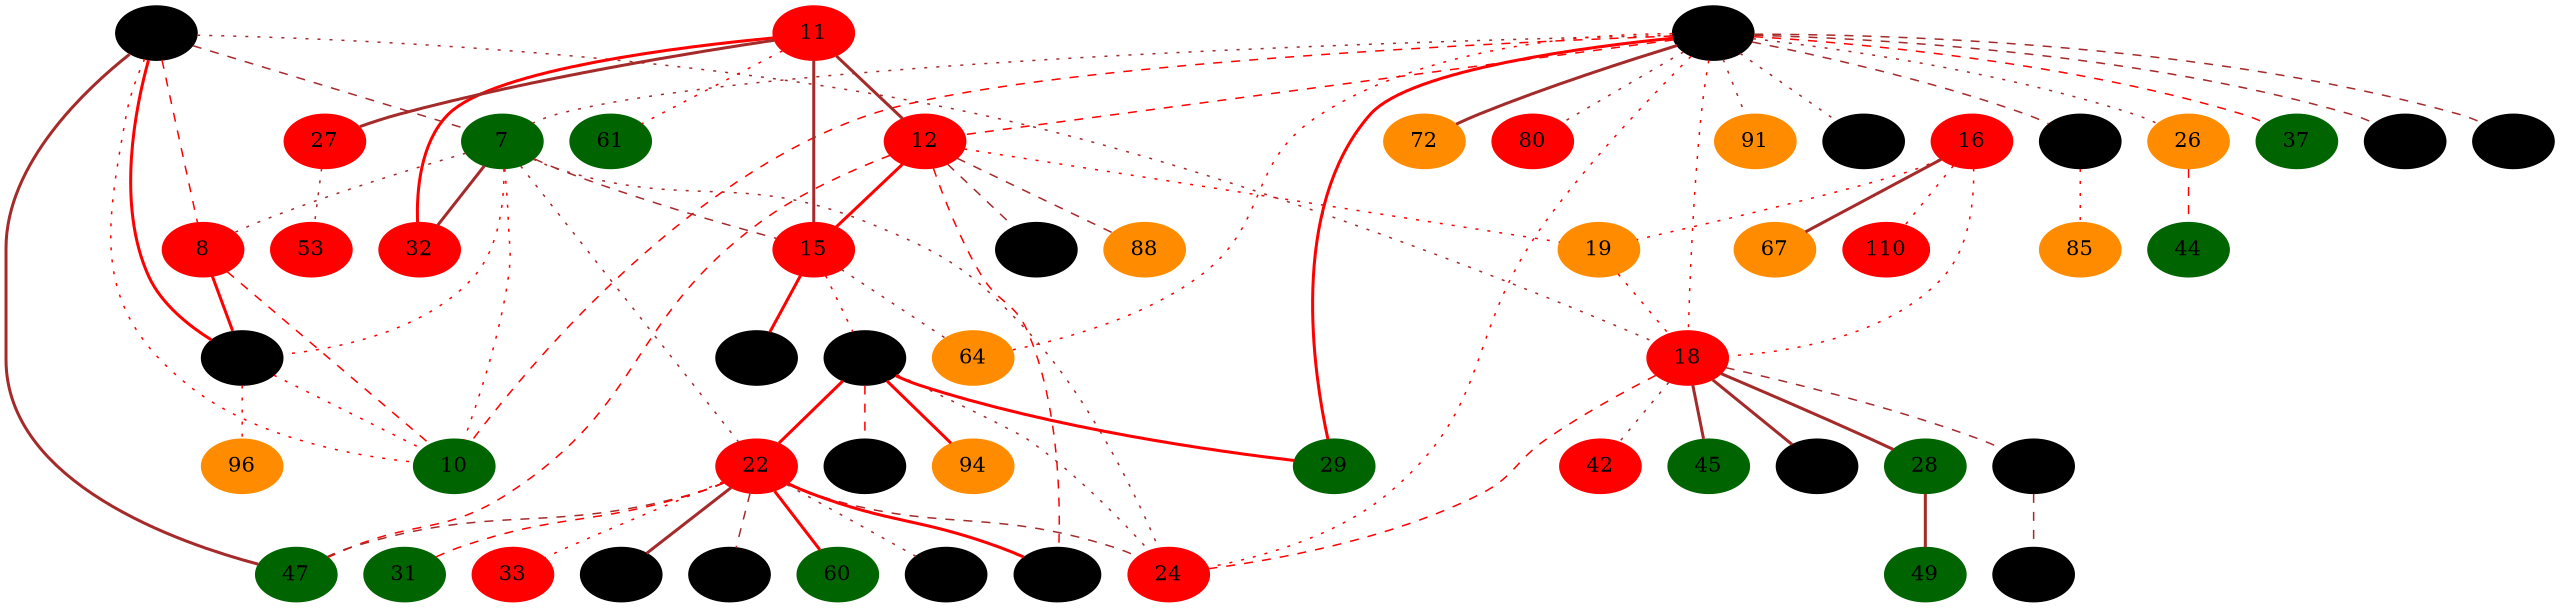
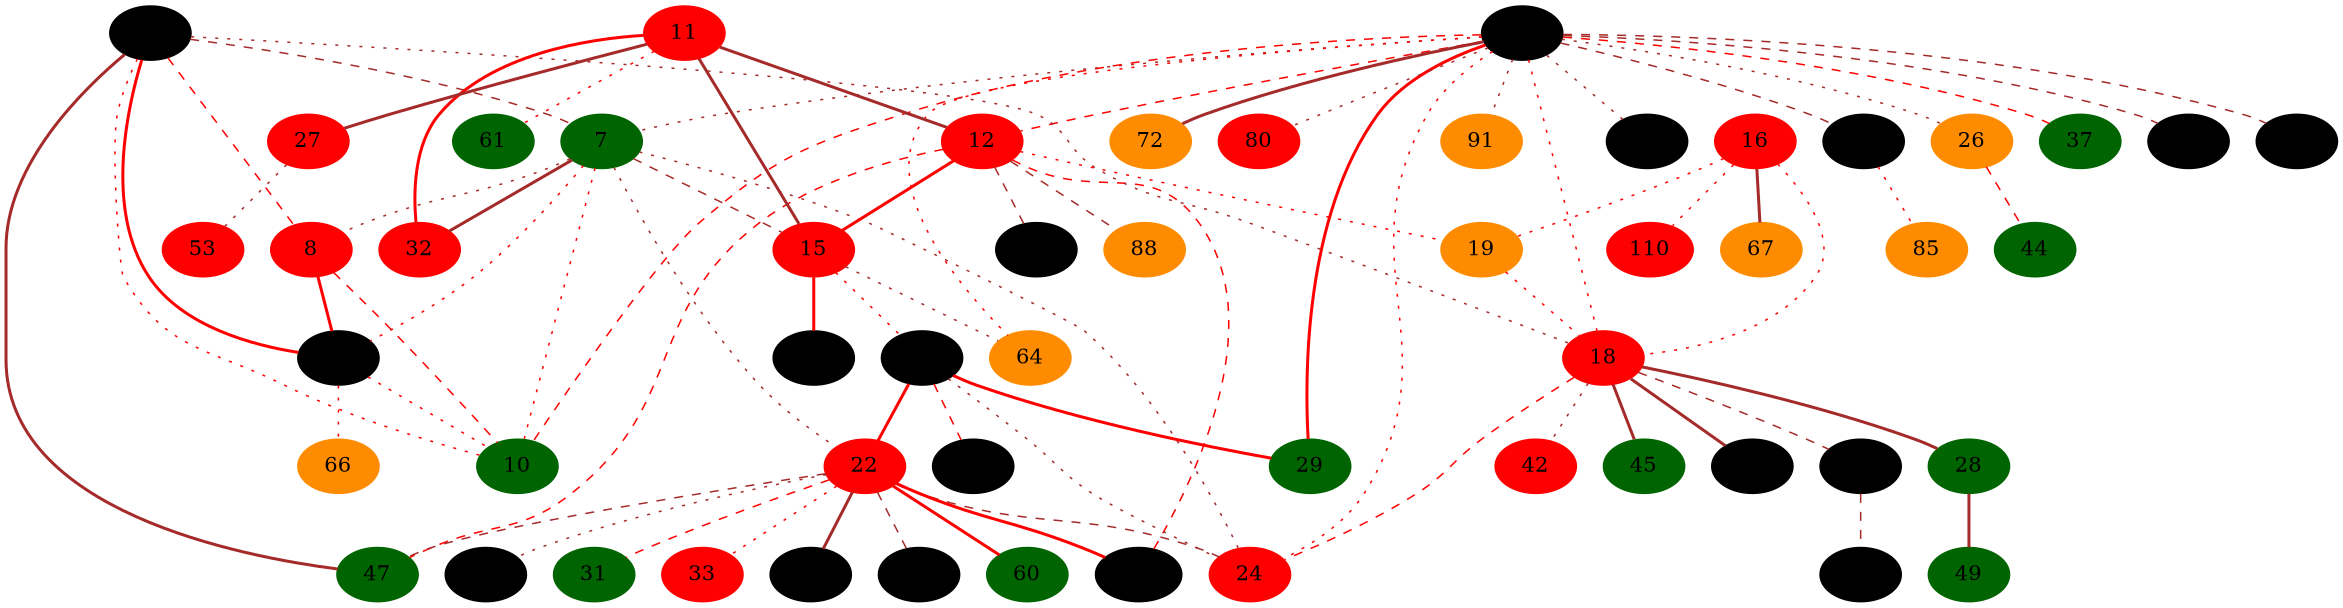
(242, 466) -> (338, 466)
(973, 466) -> none
